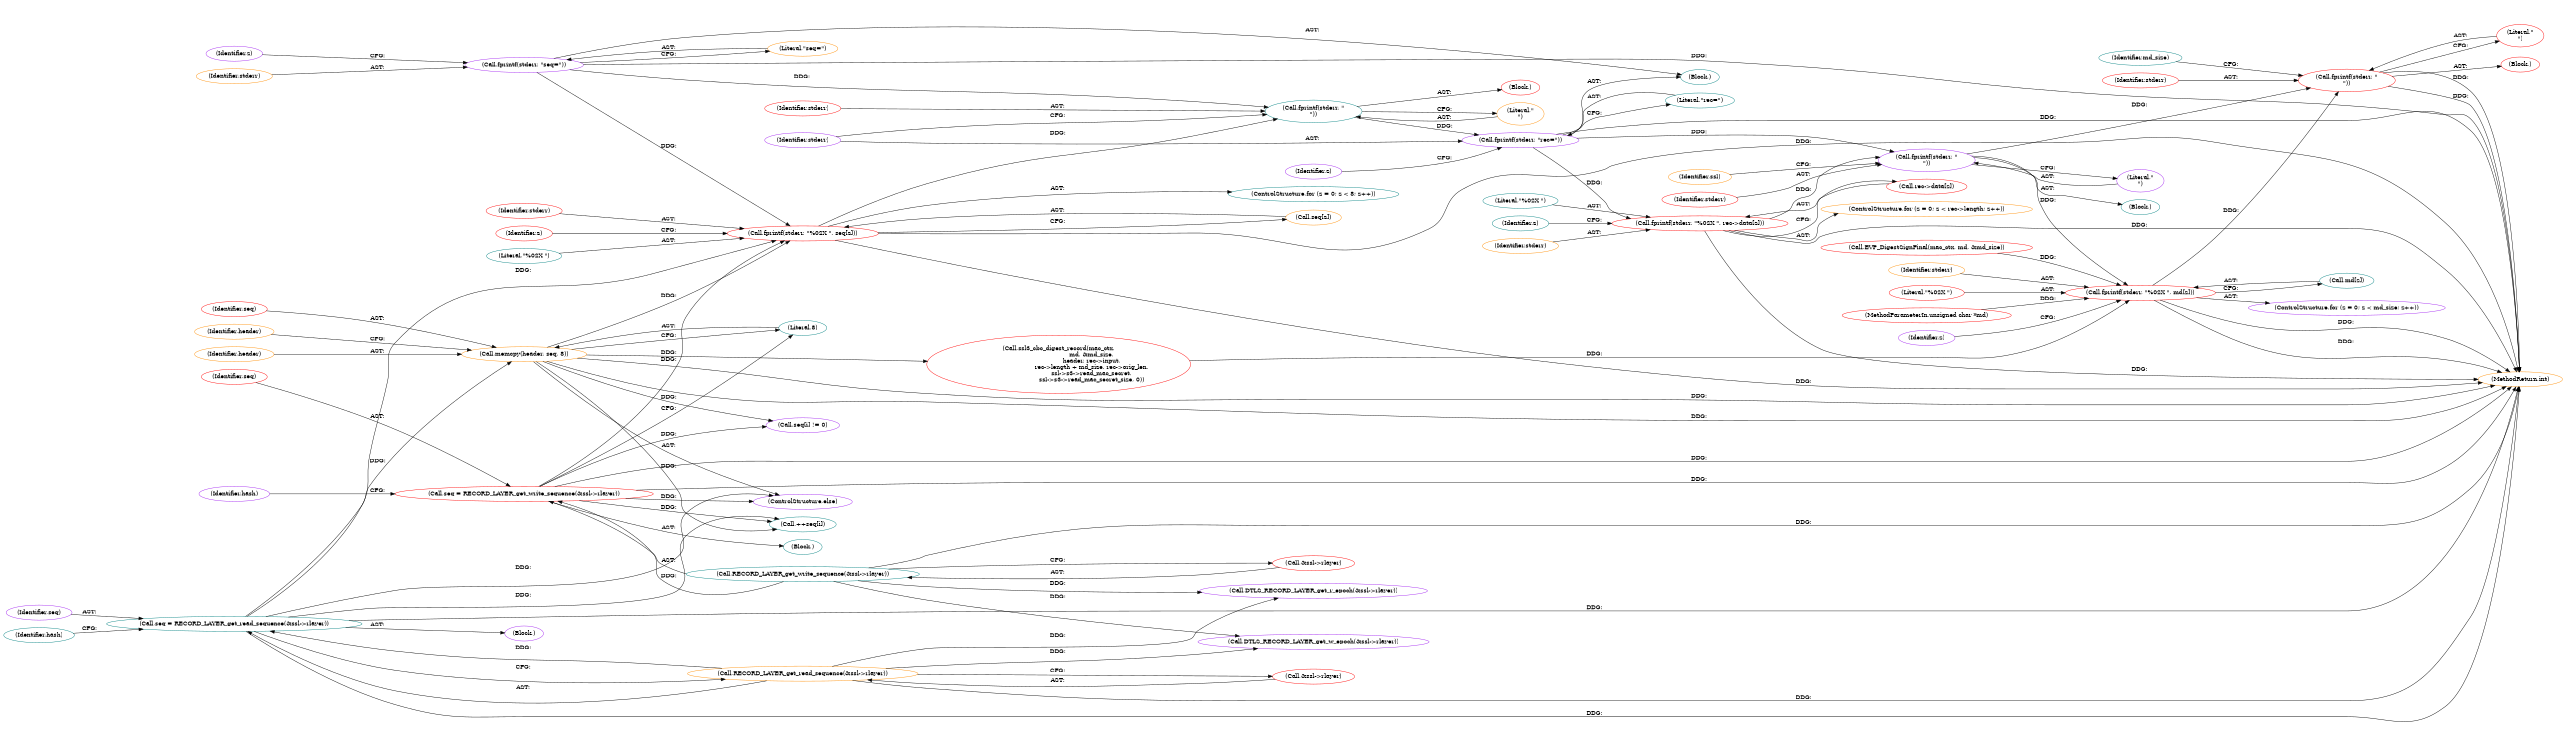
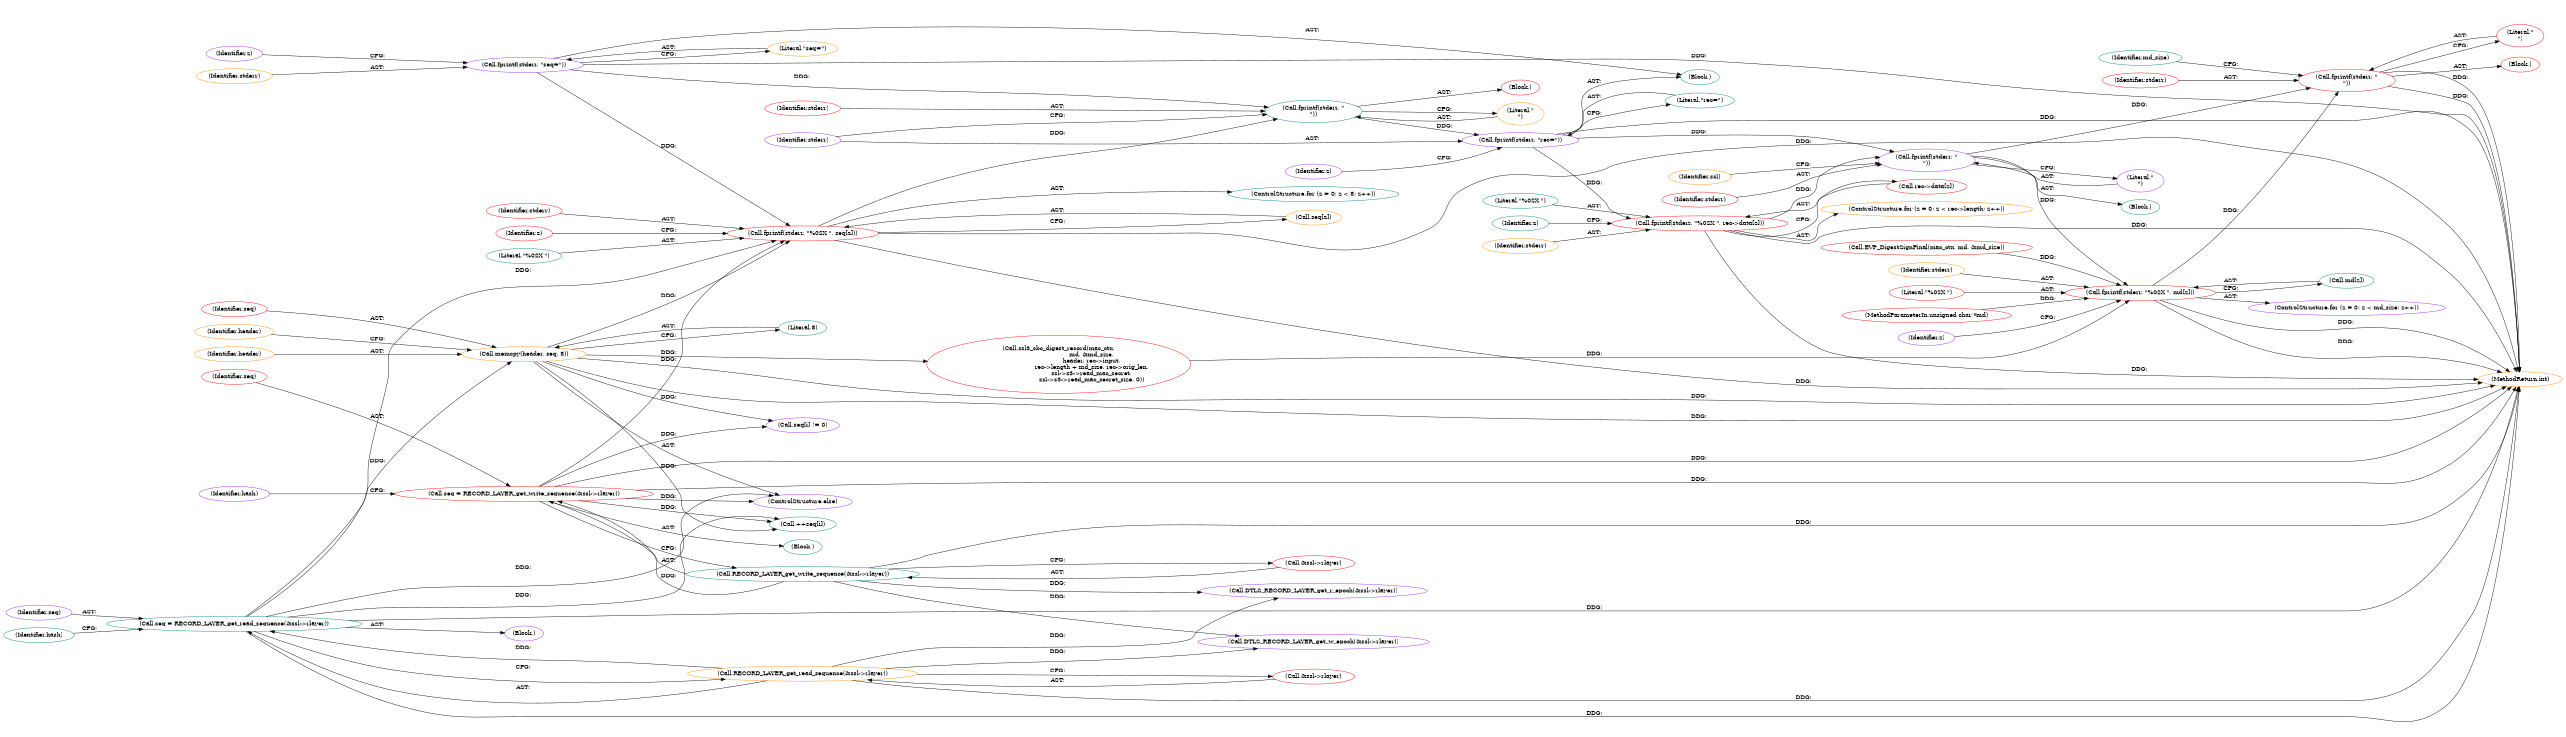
(668, 418) -> (624, 538)
